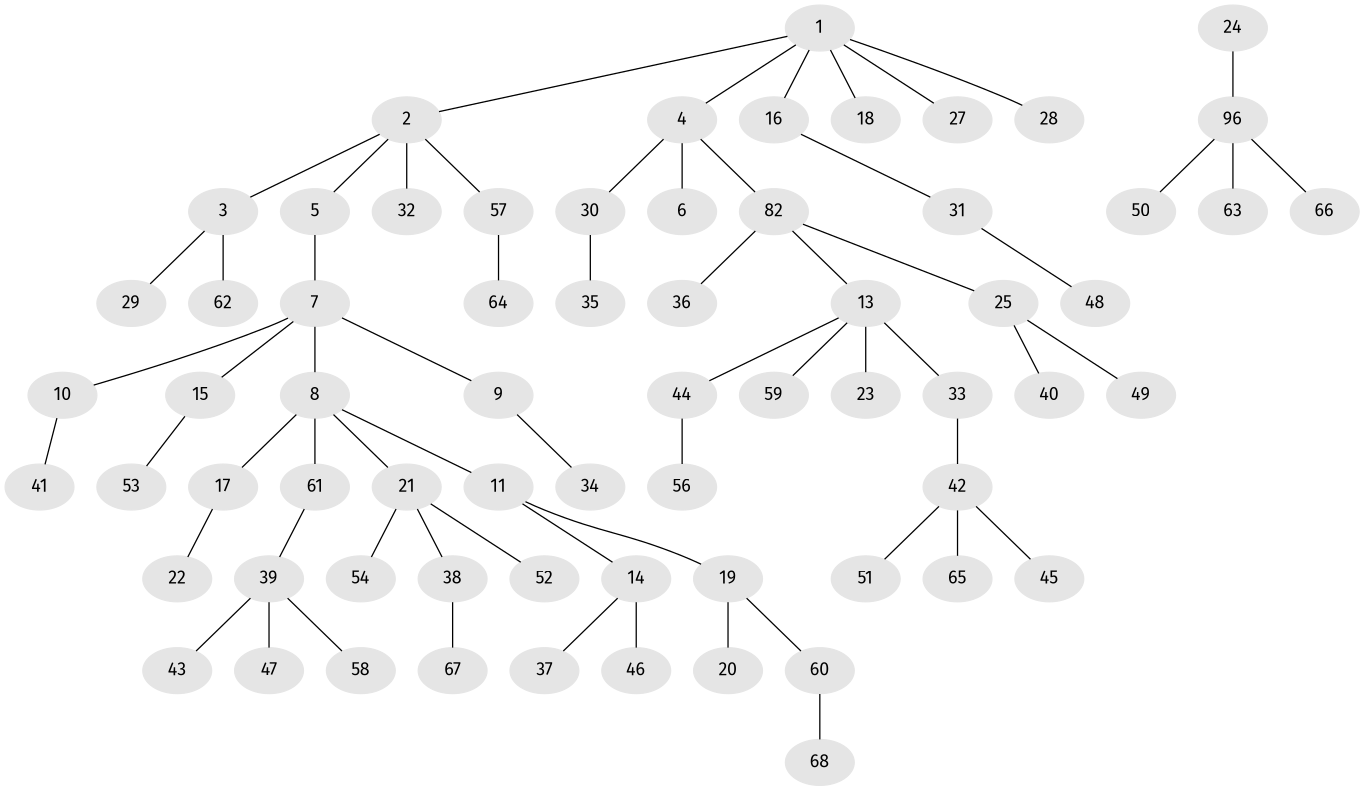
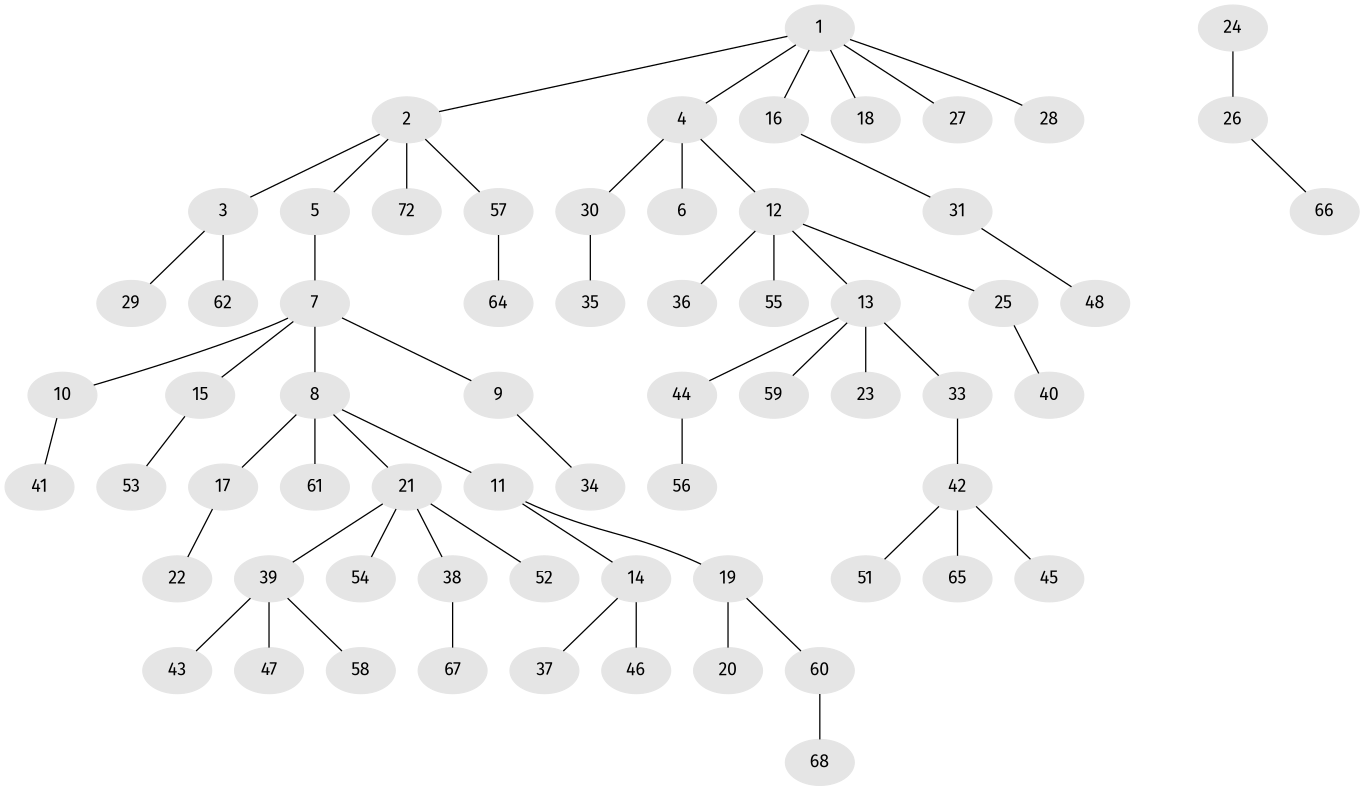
(1233, 120) -> (1233, 120)
(407, 212) -> (407, 212)
(774, 212) -> (774, 212)
(1141, 212) -> none
(1233, 212) -> none
none -> (774, 303)
(1141, 395) -> none
(292, 533) -> (338, 533)
